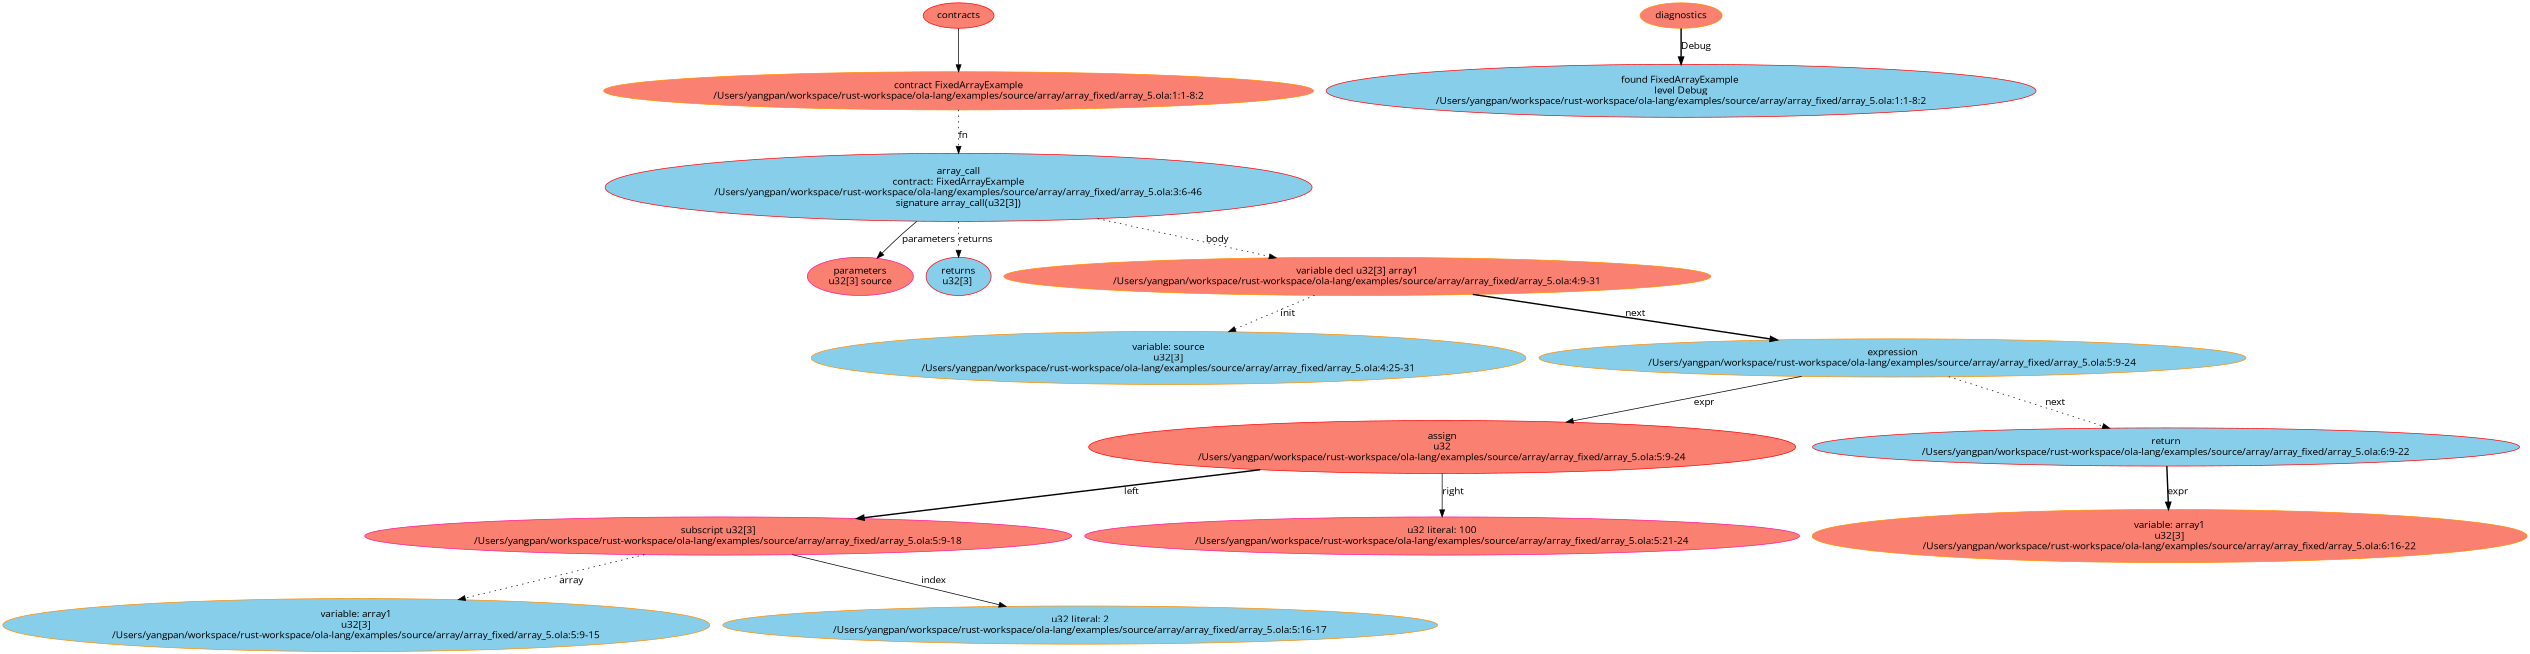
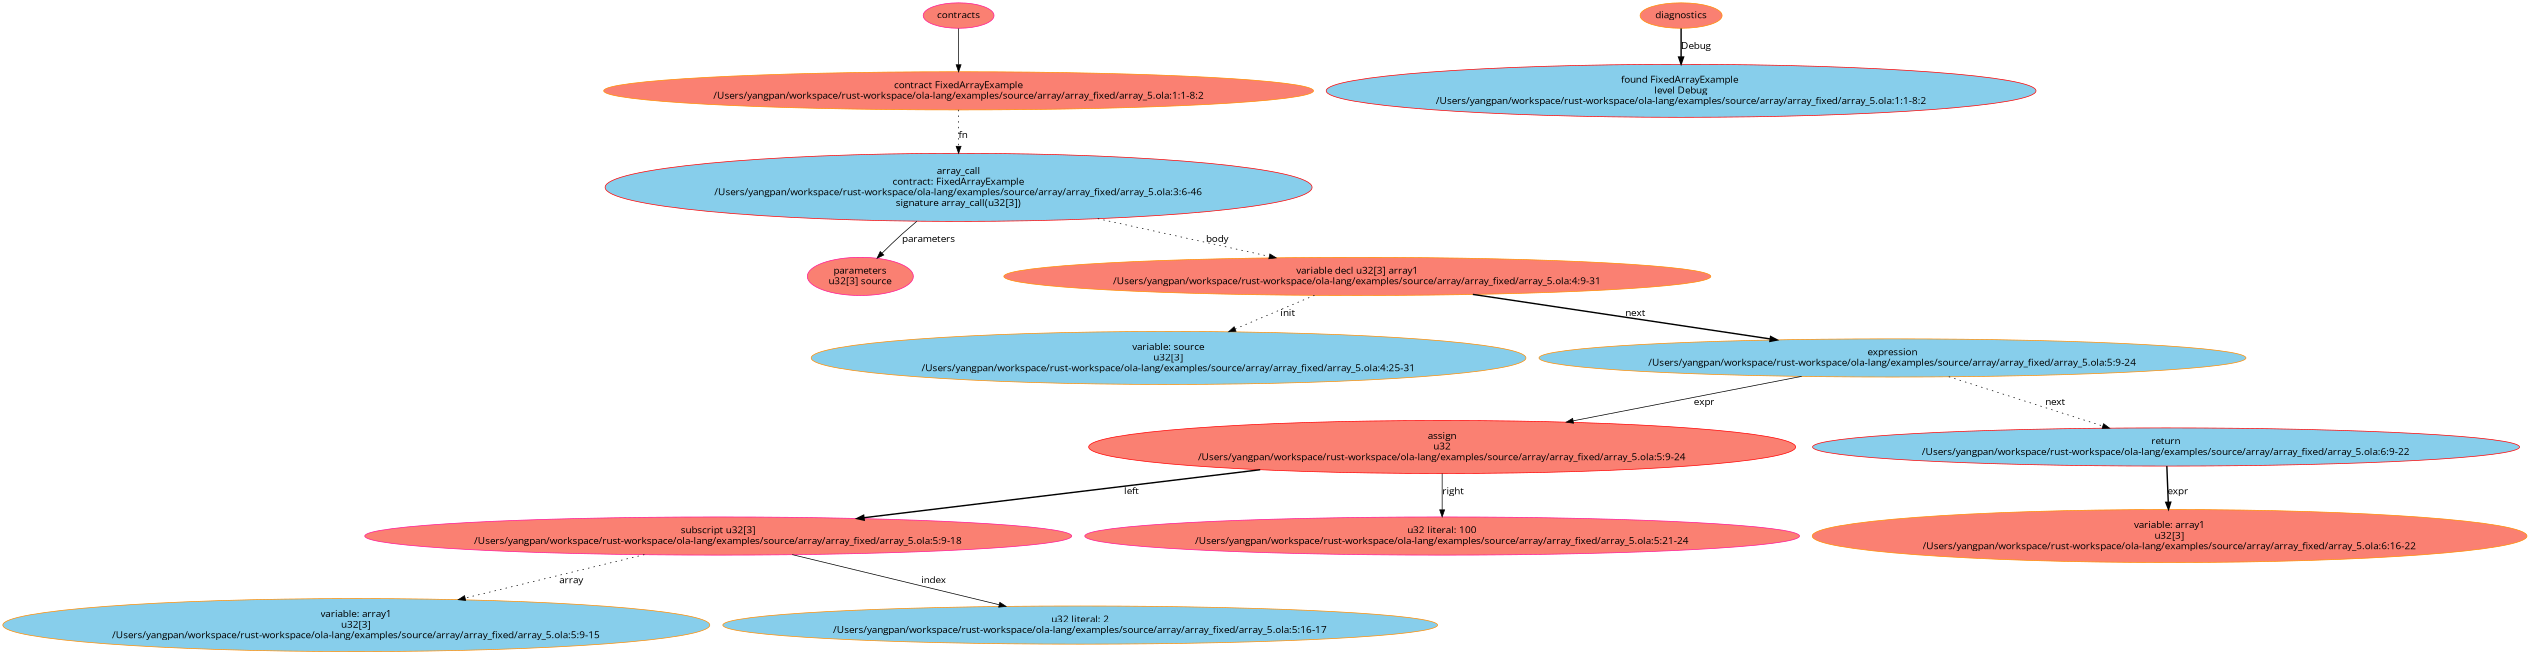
(959, 16) -> (959, 16)
(959, 276) -> none
